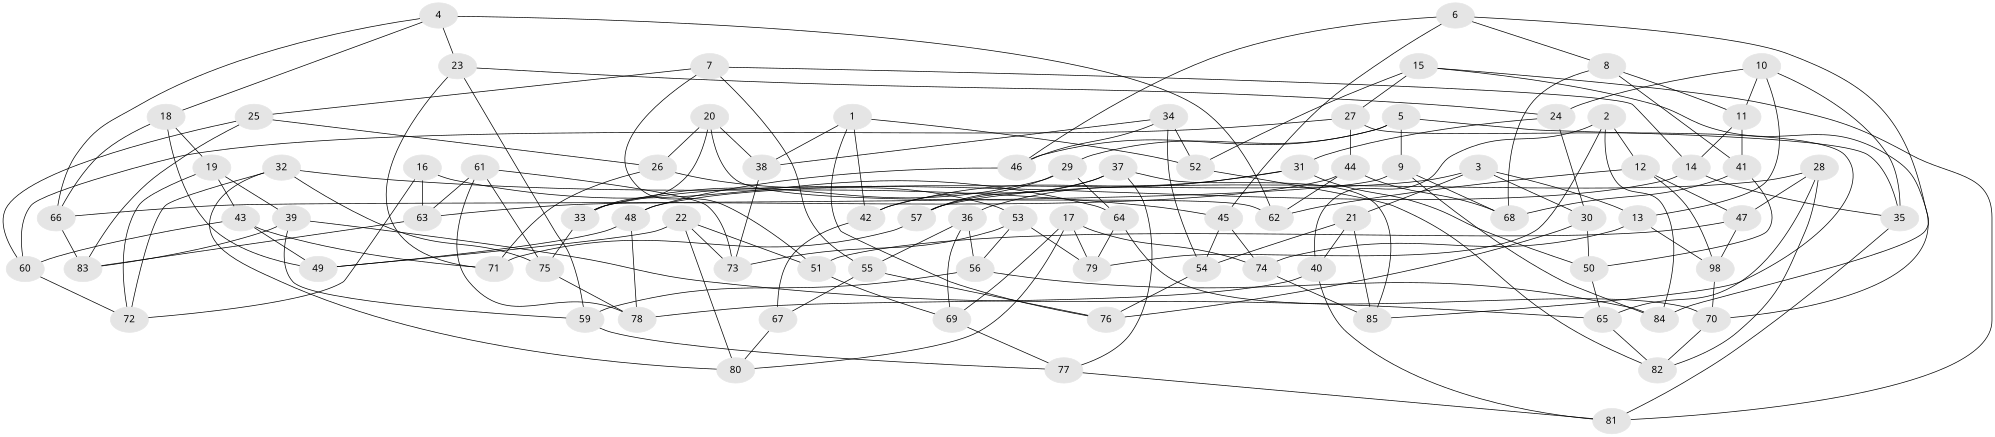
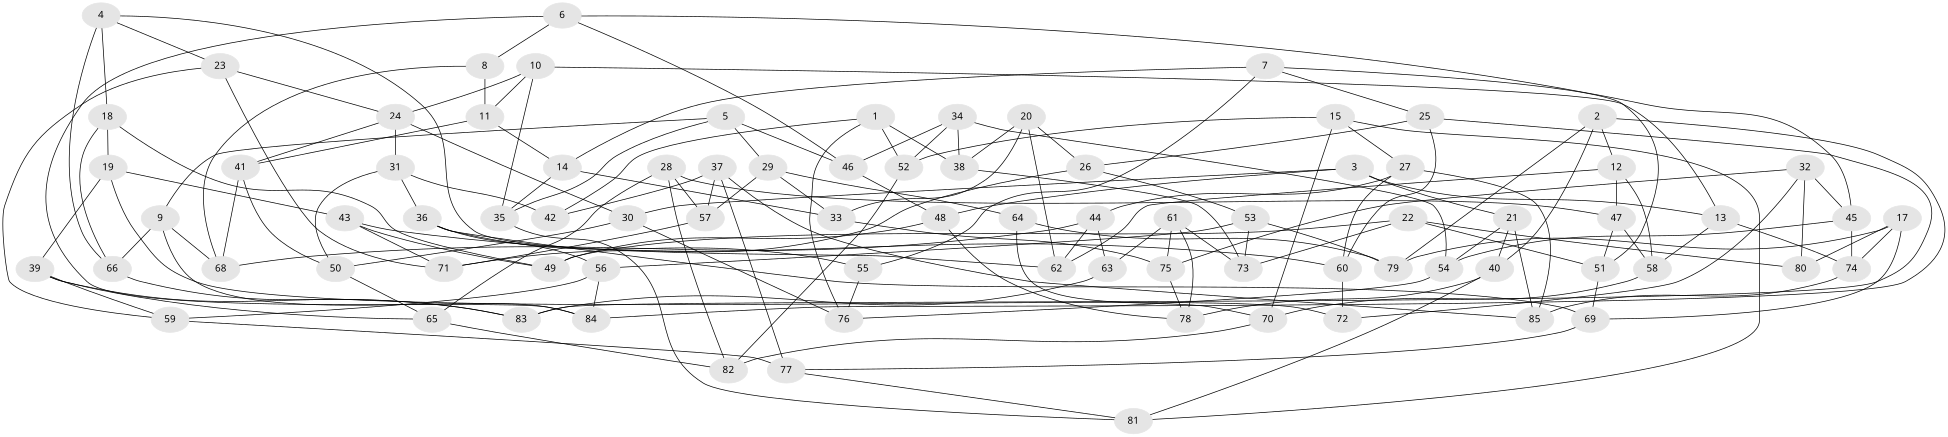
(1674, 117) -> (336, 136)
(422, 168) -> none
(1715, 269) -> (1652, 269)
(778, 320) -> none
